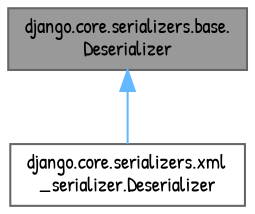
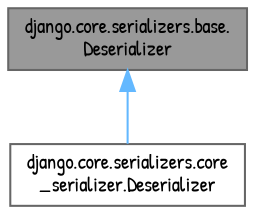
(128, 175) -> (128, 175)
